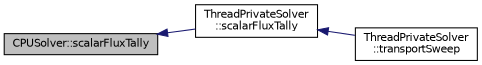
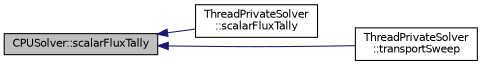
(341, 33) -> (262, 47)
